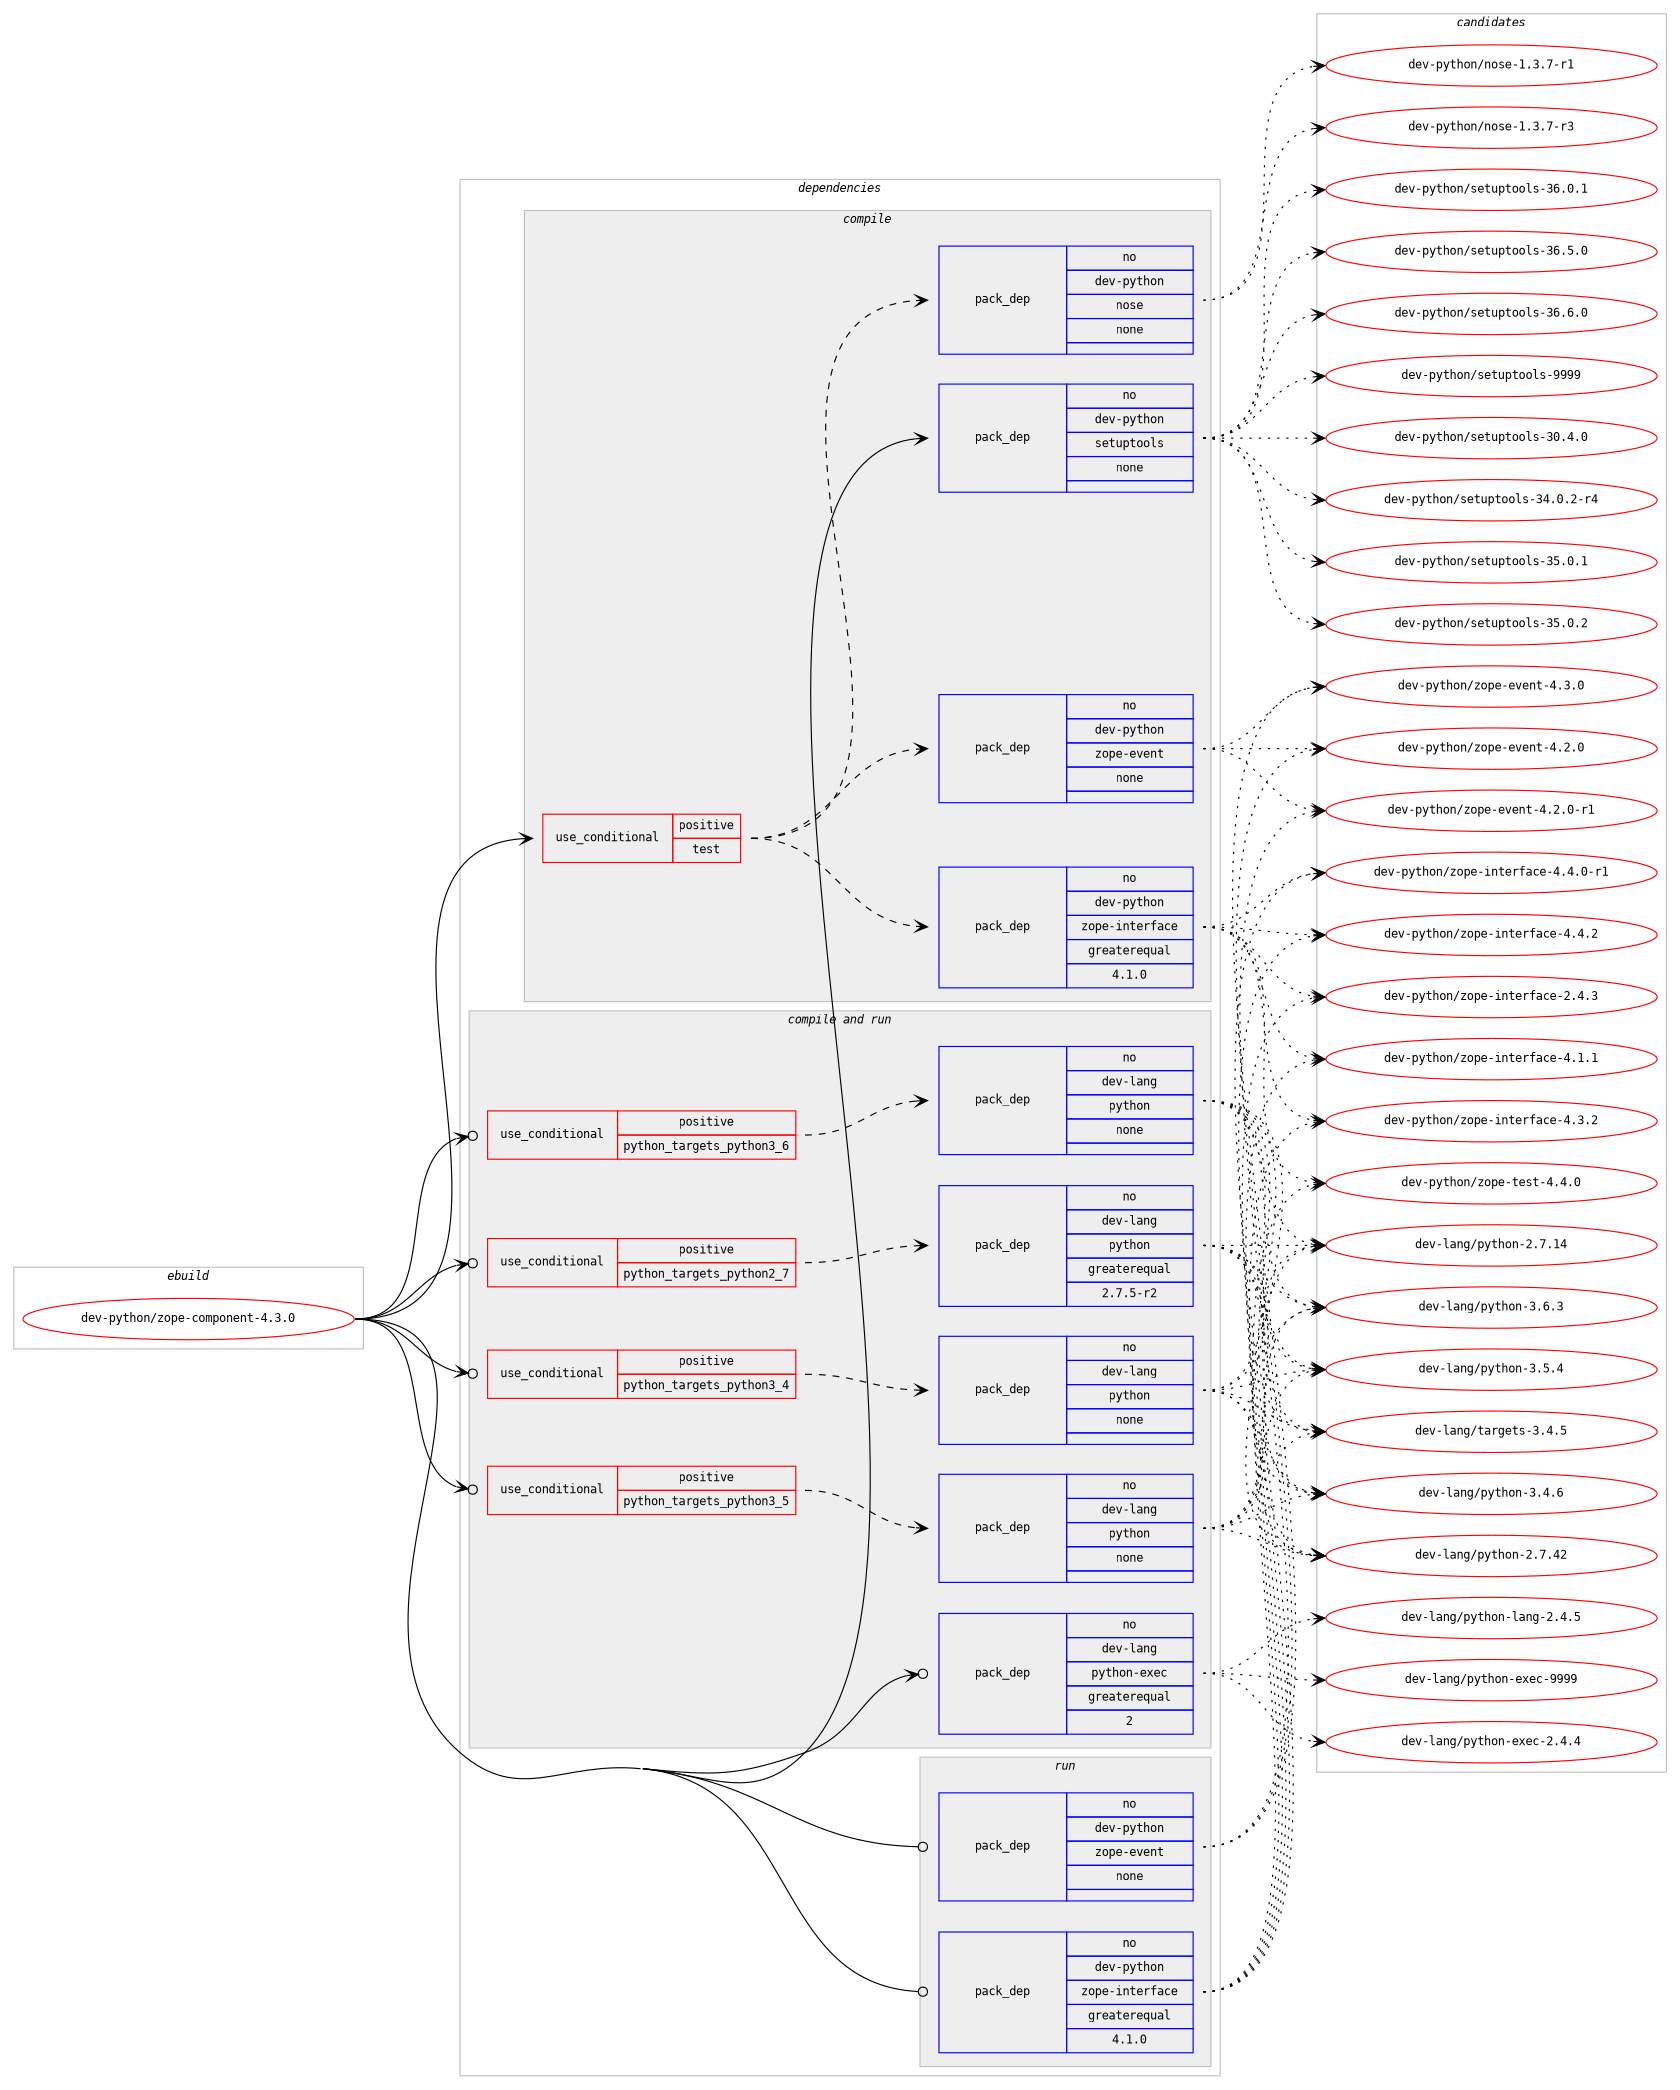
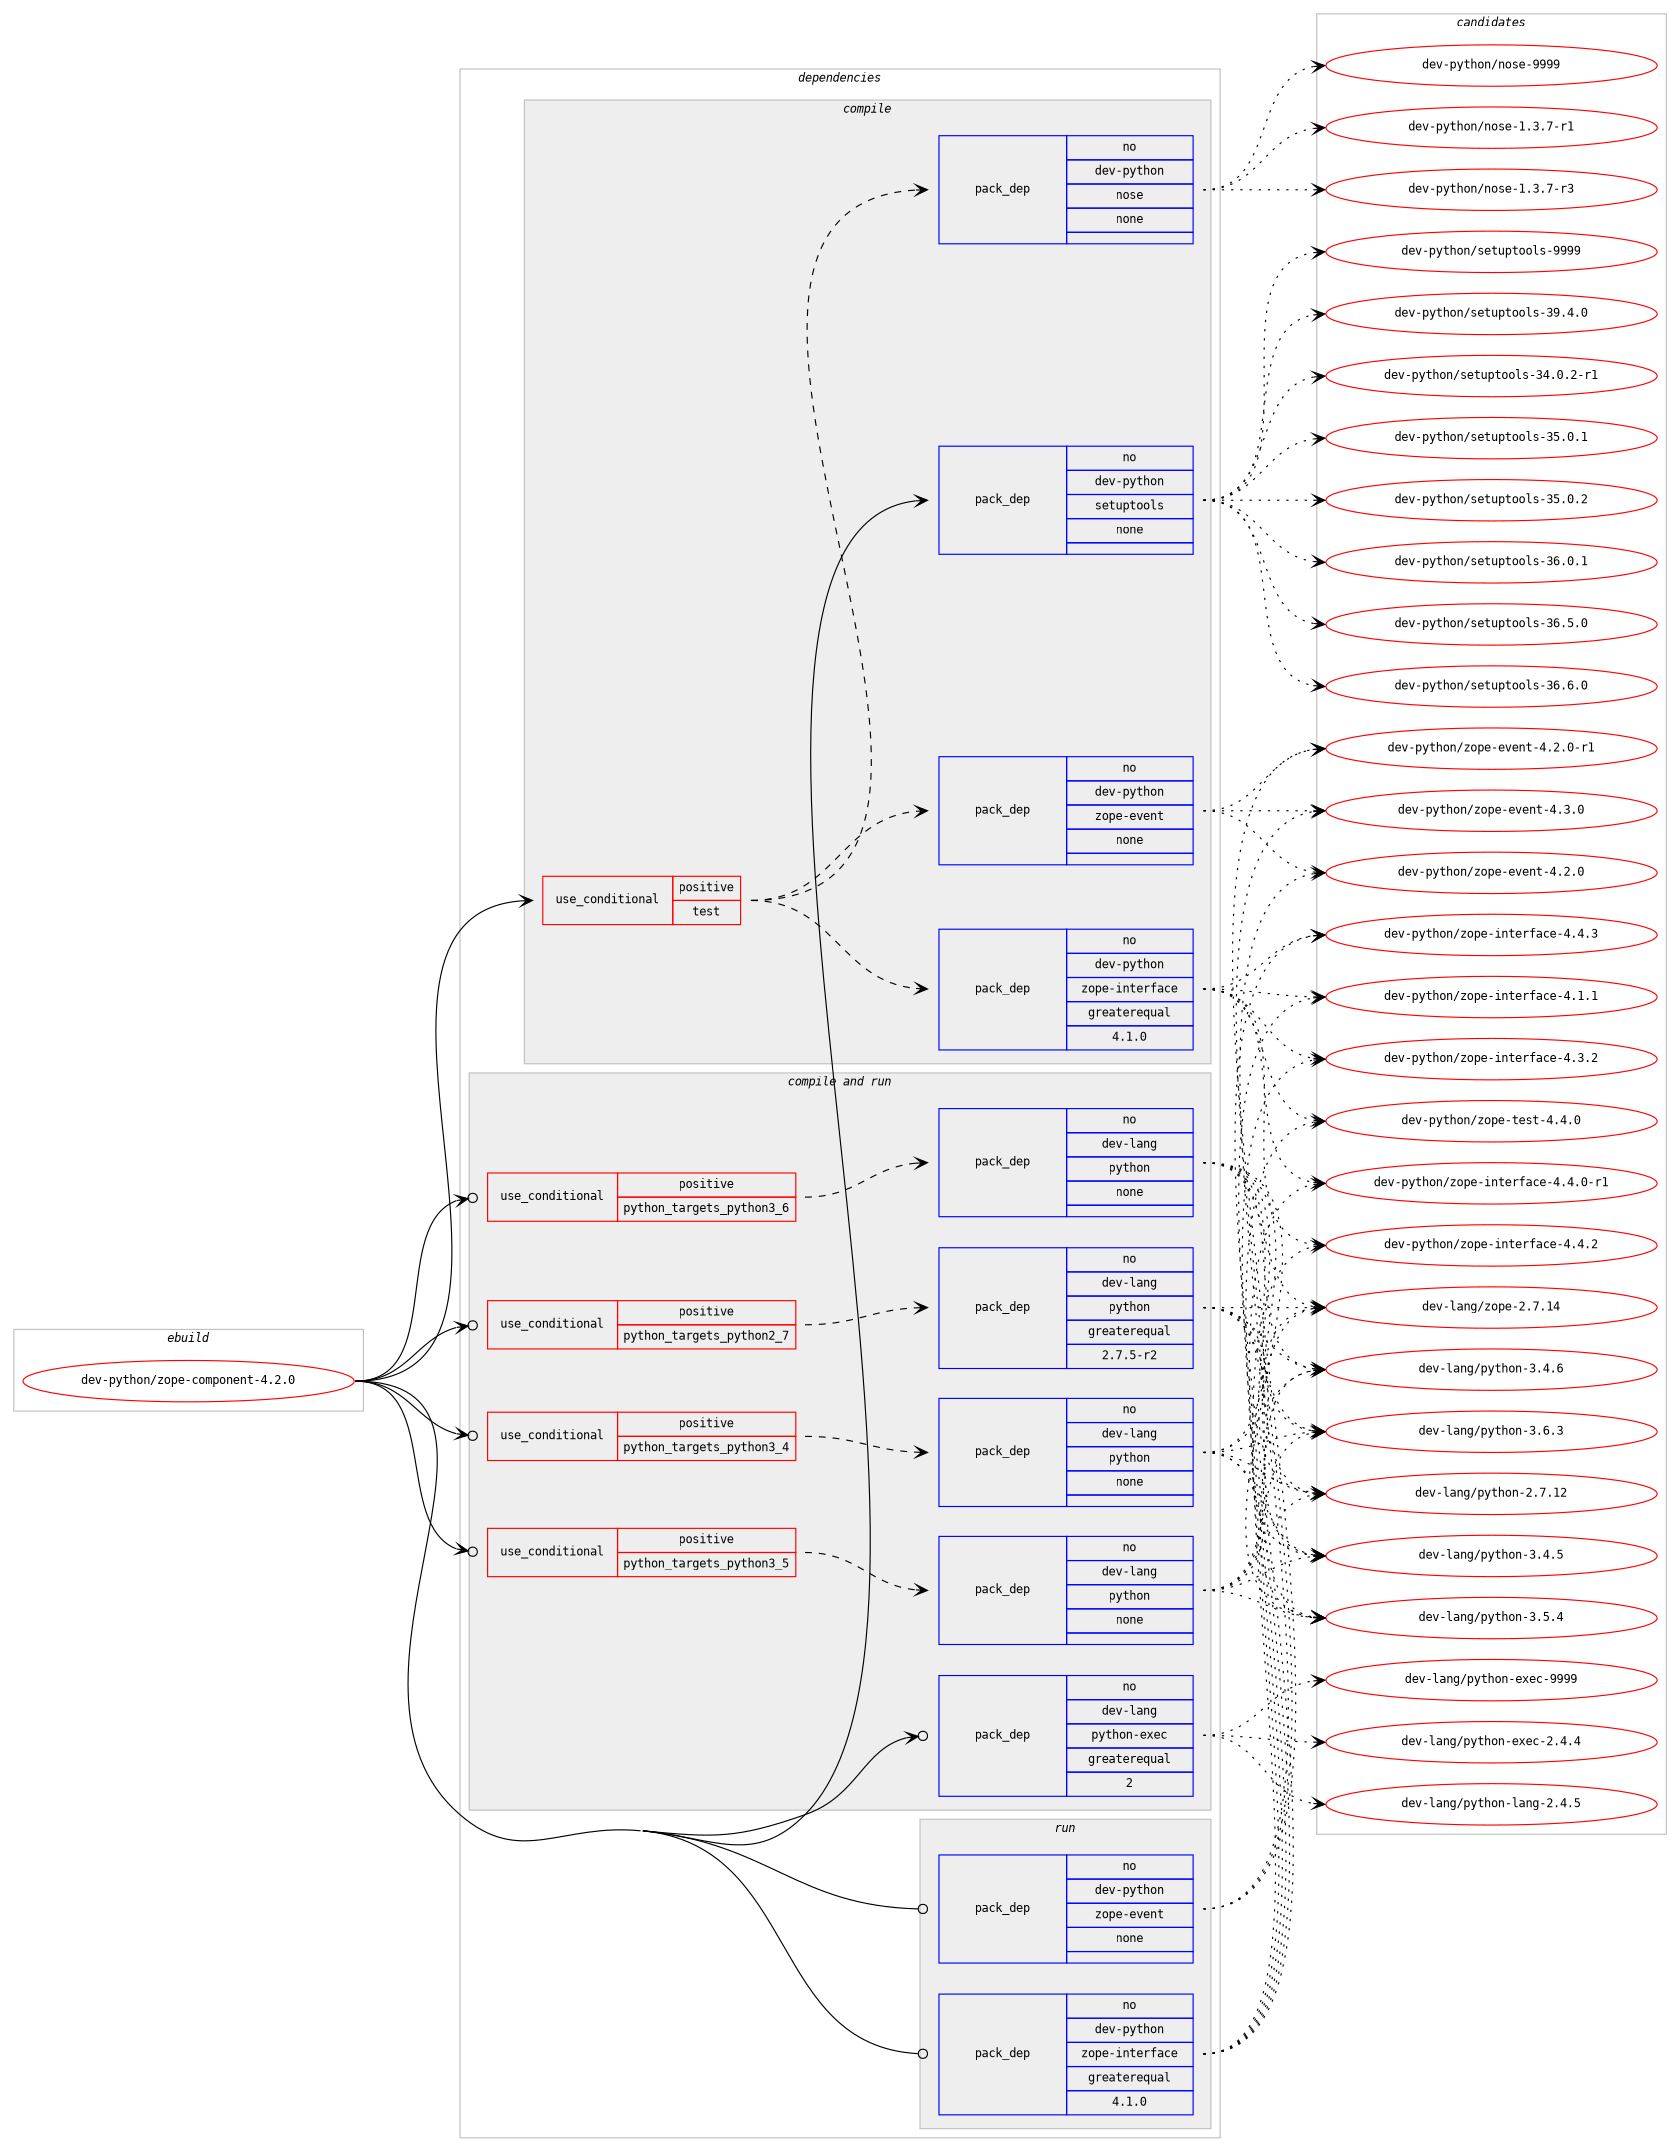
none -> (1492, 66)
(1492, 438) -> (1492, 314)
(1492, 500) -> (1492, 376)
(1492, 997) -> (1492, 935)
(1492, 1245) -> (1492, 1308)
(189, 1319) -> (189, 1381)
(1492, 1432) -> (1492, 1556)
(1492, 1556) -> (1492, 1494)
